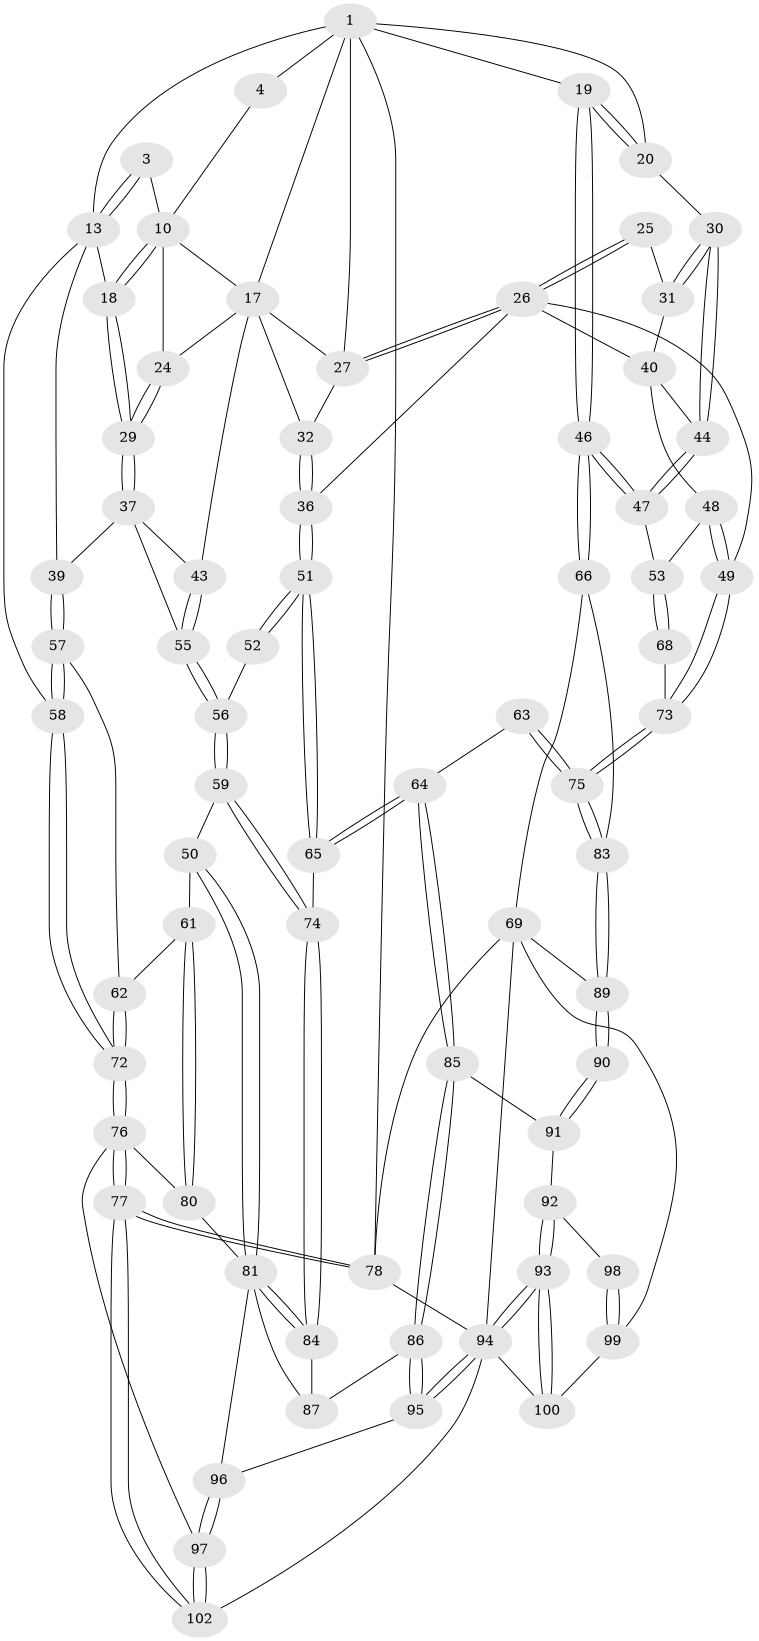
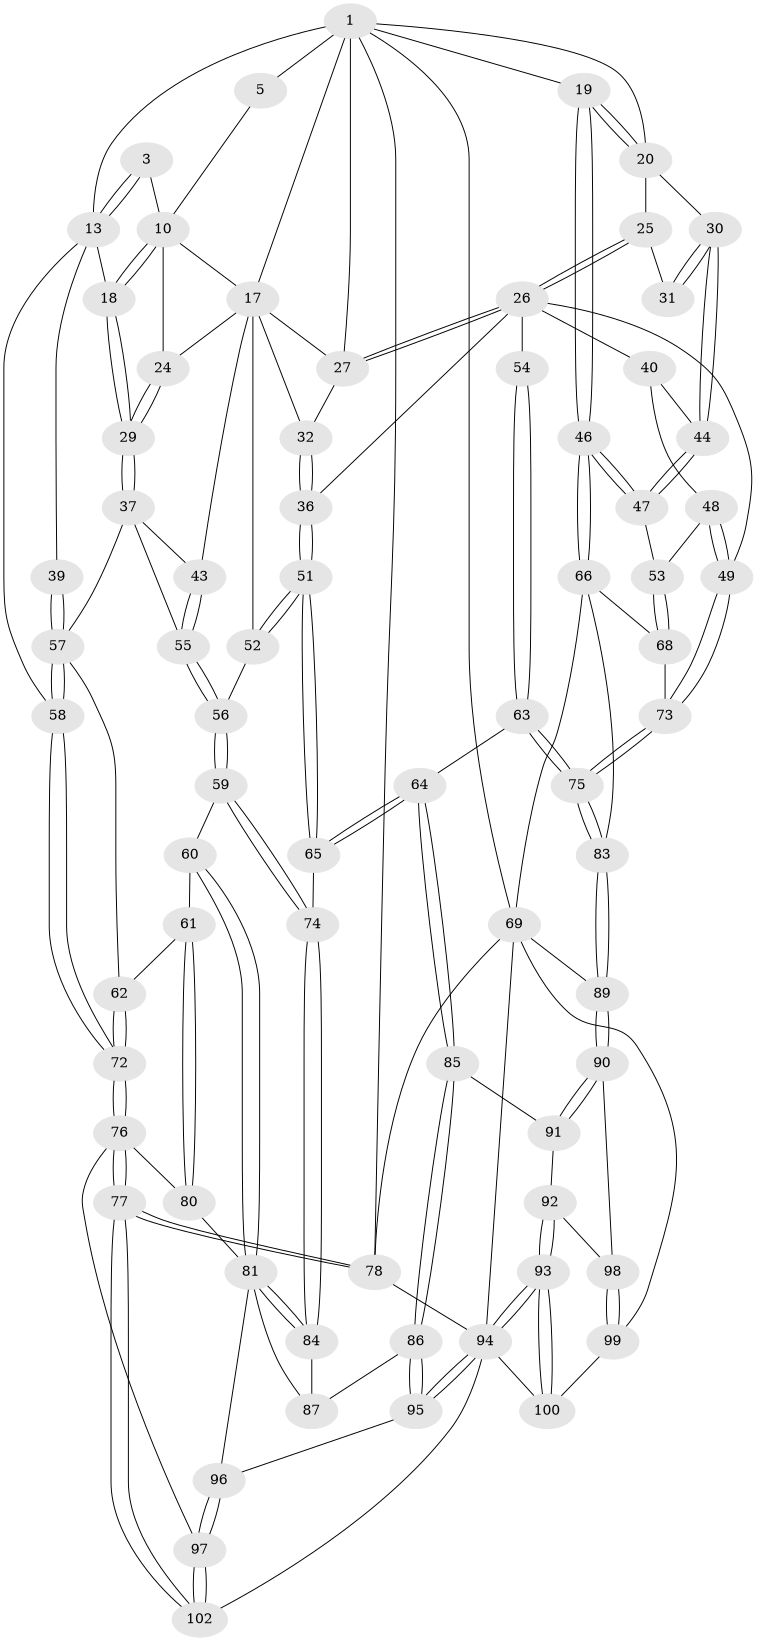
(261, 91) -> (261, 91)
none -> (646, 195)
(660, 330) -> none
none -> (522, 369)
none -> (469, 452)
none -> (253, 473)
(93, 543) -> (99, 580)
none -> (625, 612)
(190, 855) -> (190, 855)
none -> (608, 1168)
